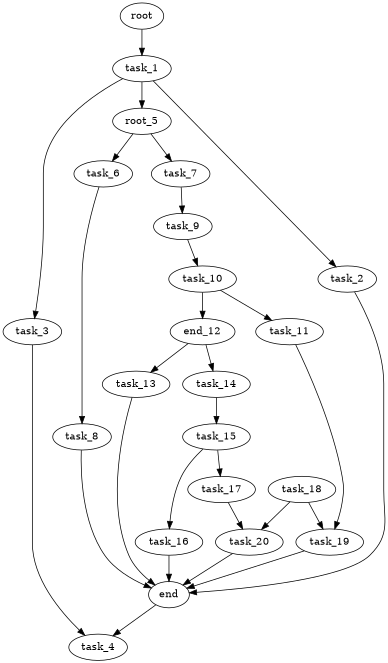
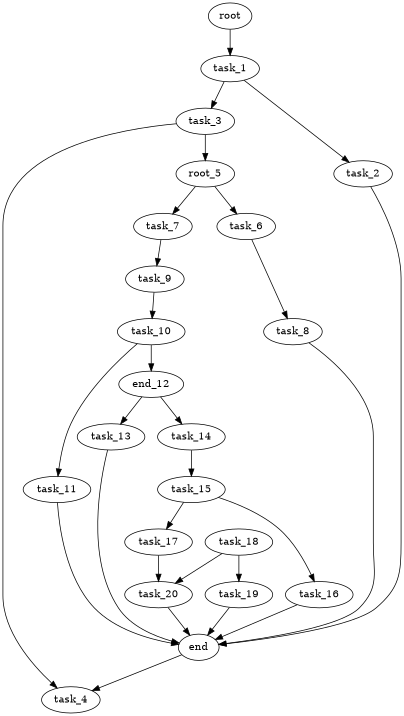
(142, 91) -> (205, 144)
(331, 431) -> (86, 597)
